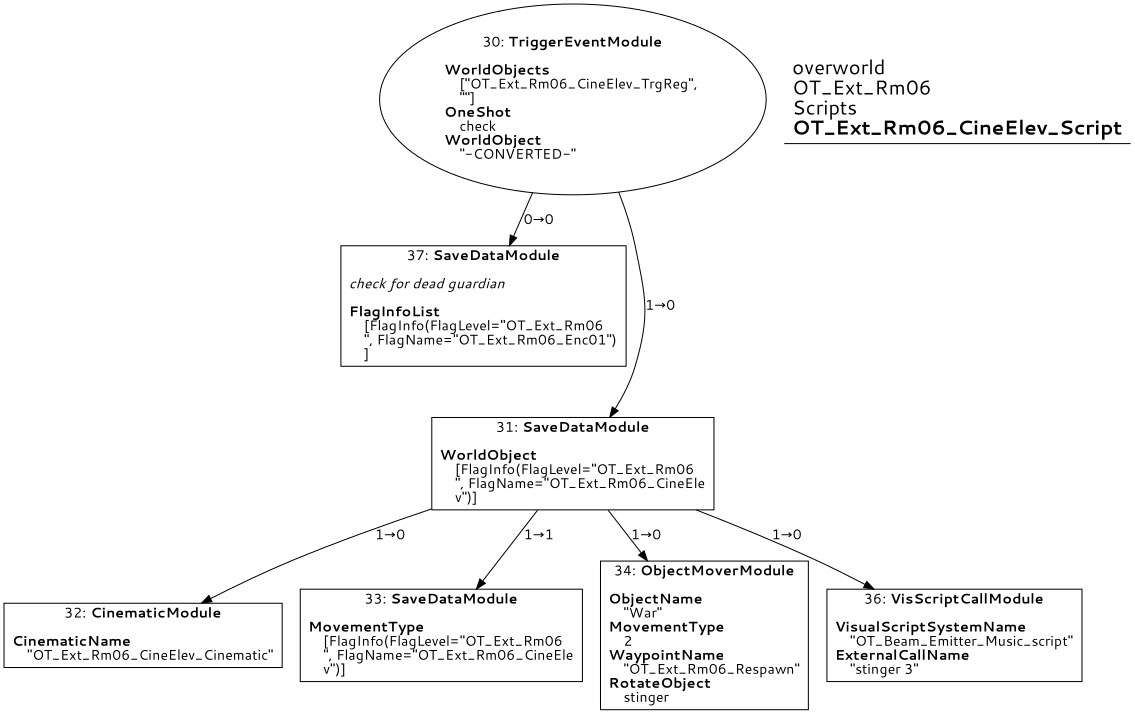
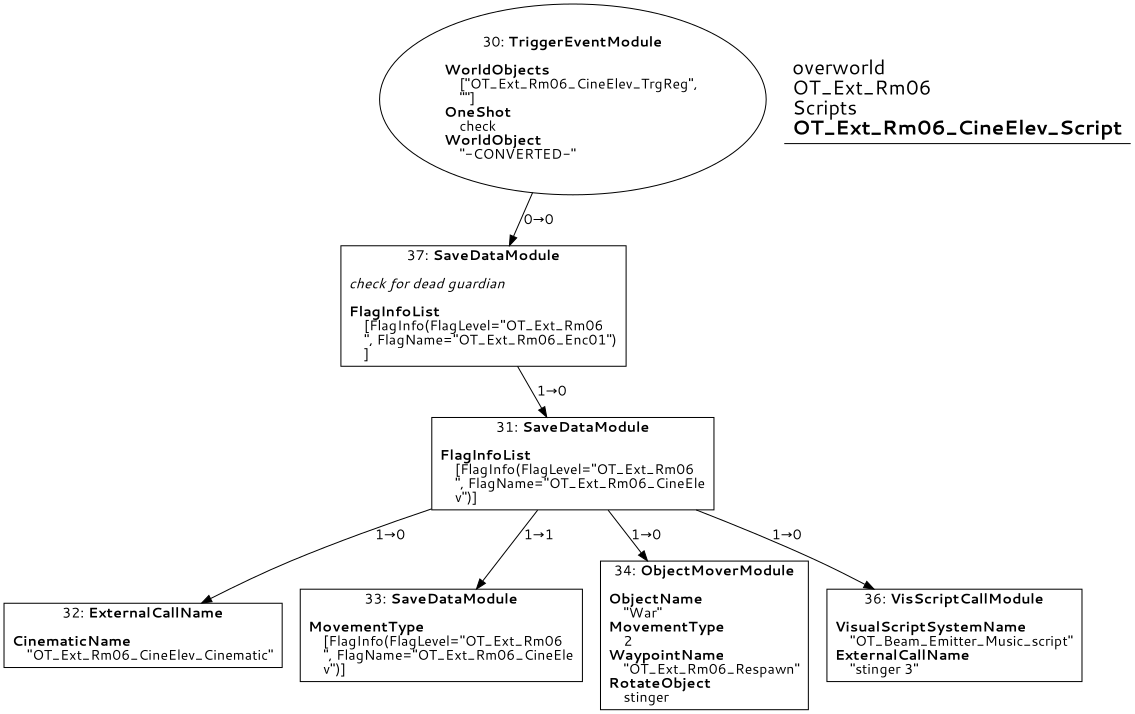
(644, 302) -> (530, 387)
(489, 456) -> (486, 456)
(156, 613) -> (156, 613)
